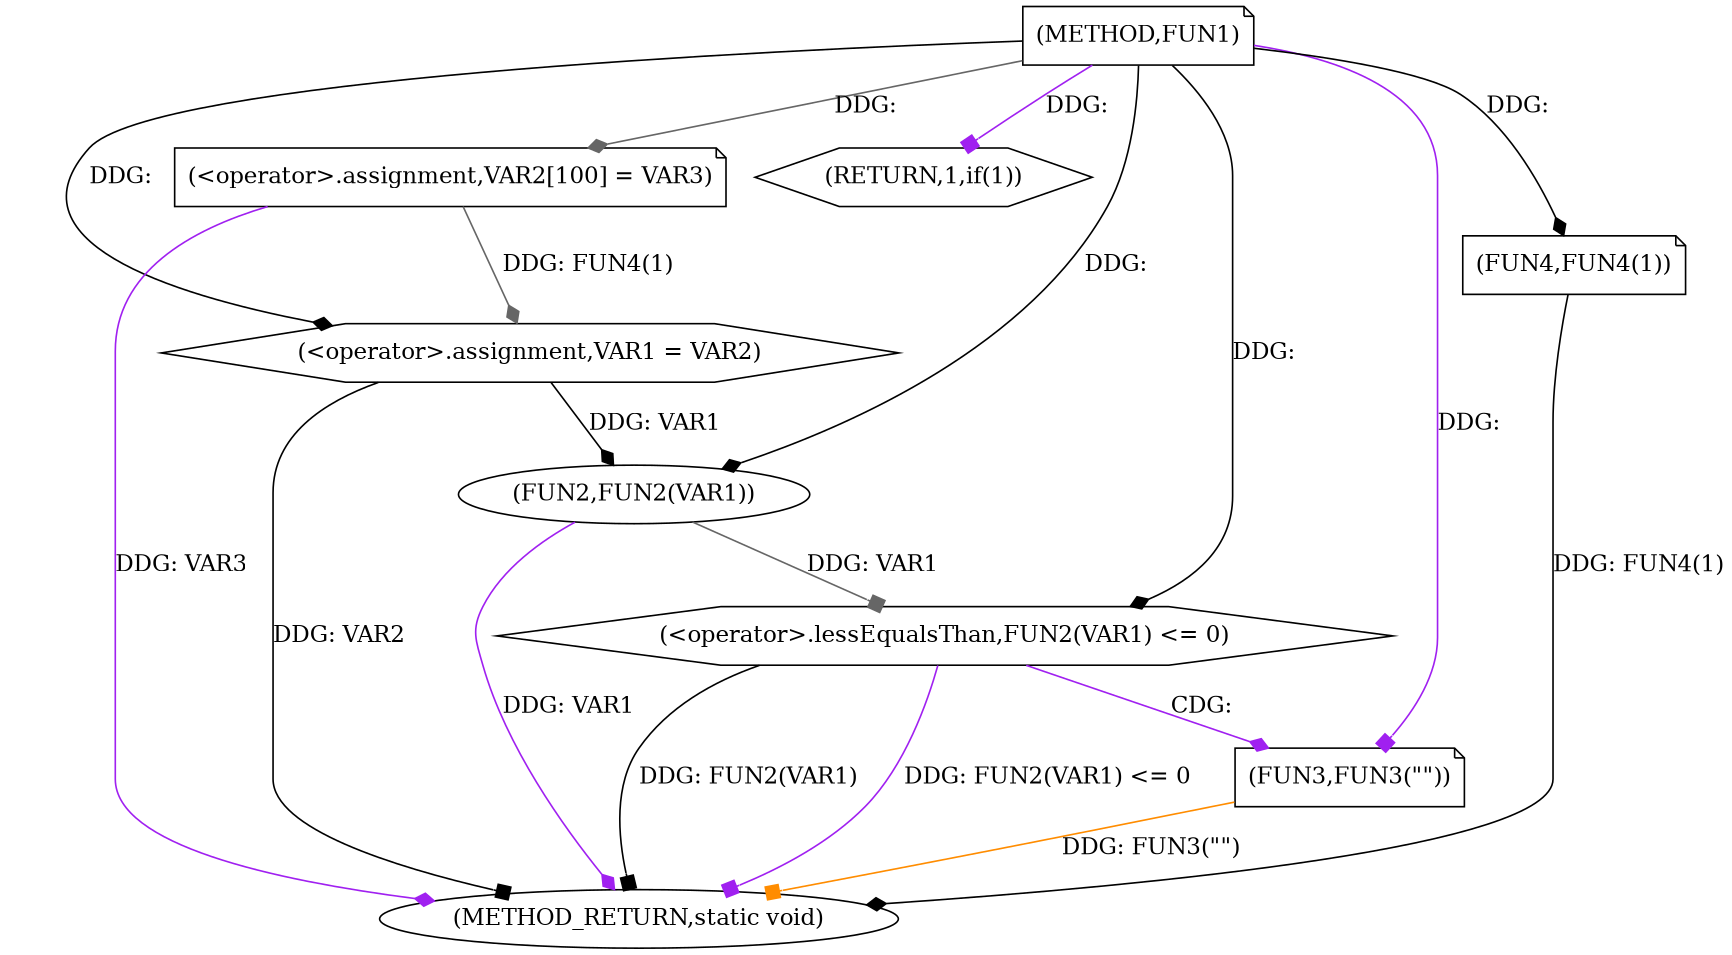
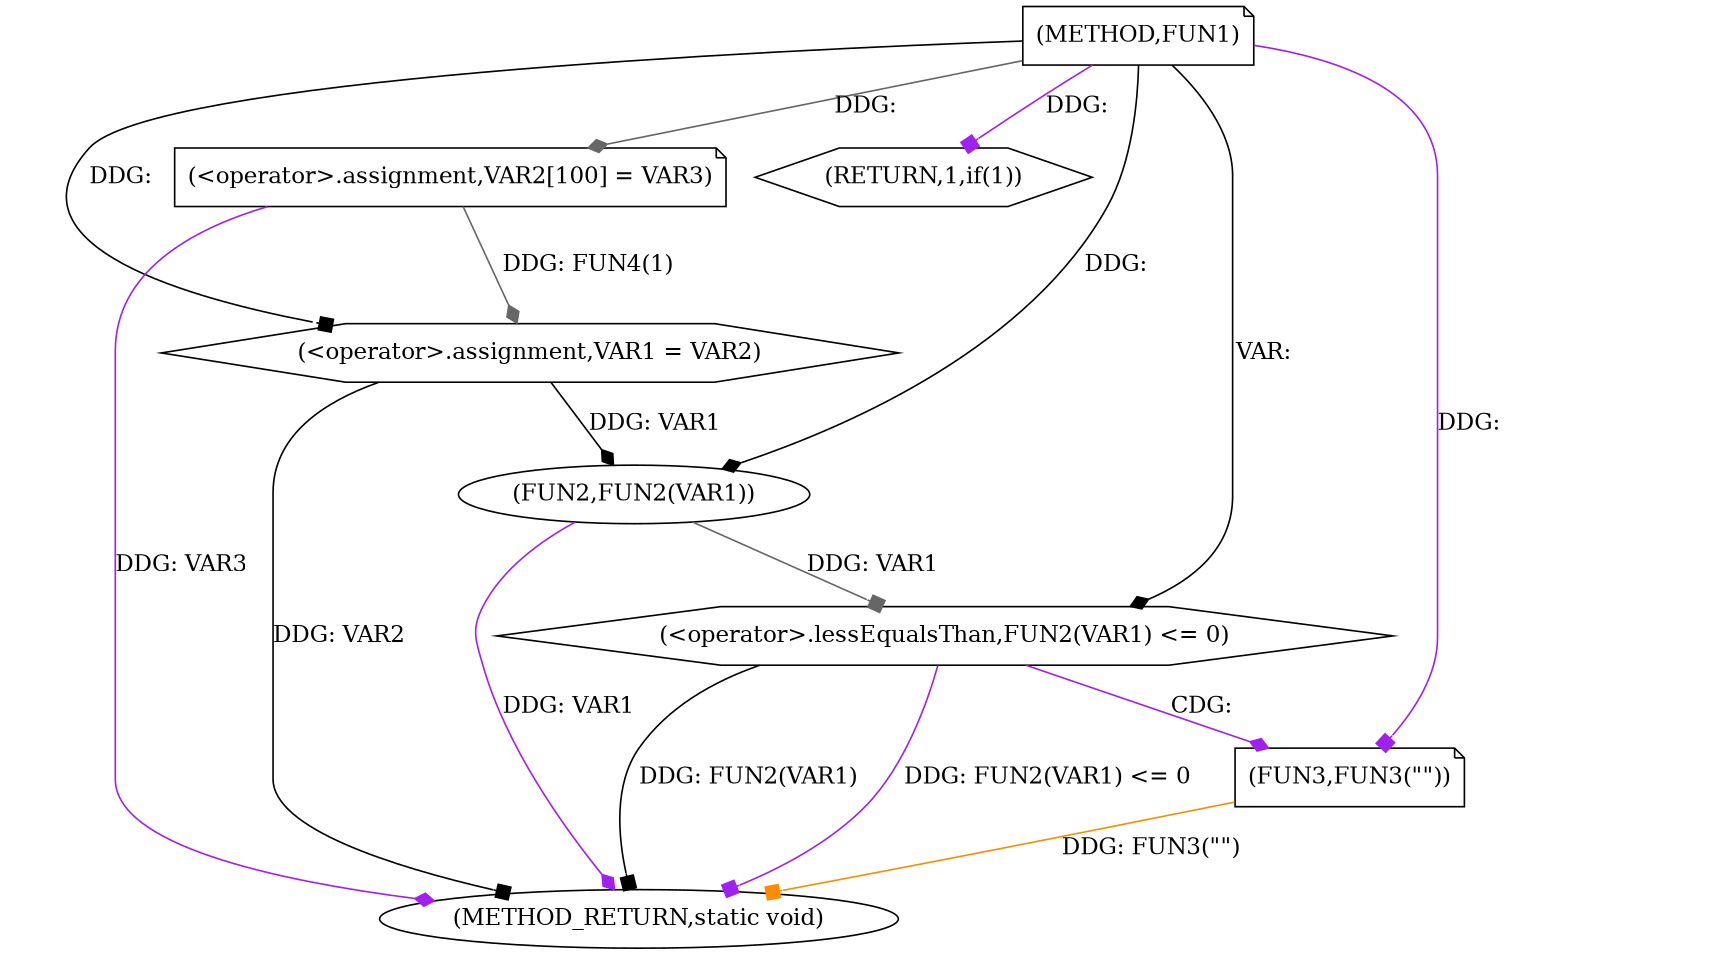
(379, 83) -> (379, 83)
(1574, 265) -> none
(1268, 353) -> (1268, 353)
